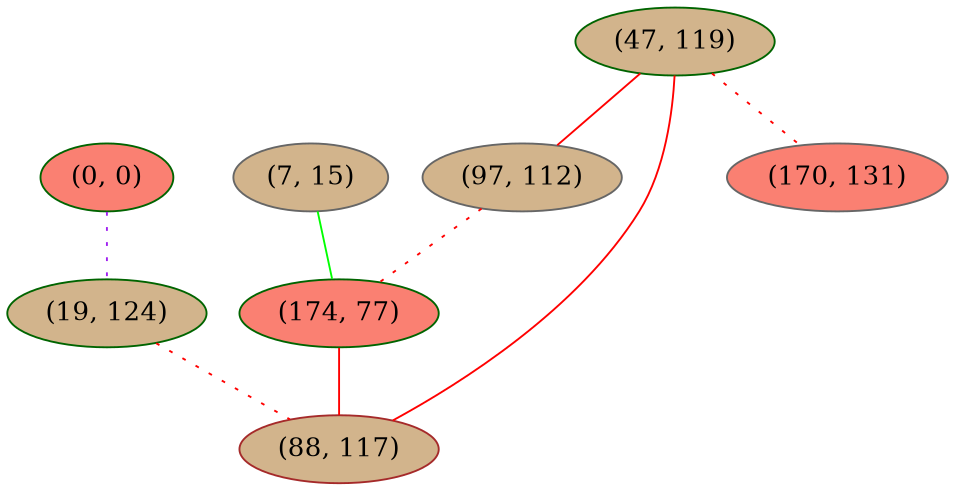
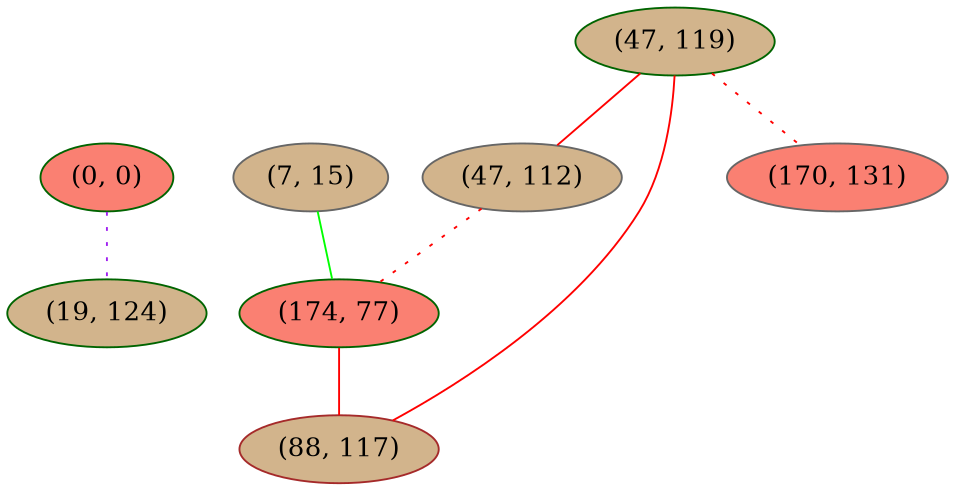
(522, 177) -> (522, 177)
(223, 381) -> none
